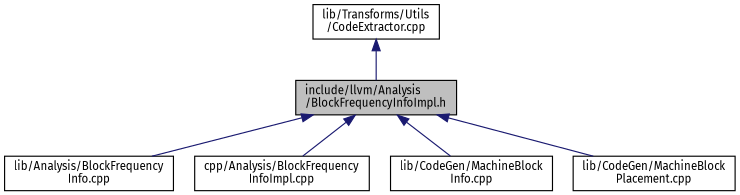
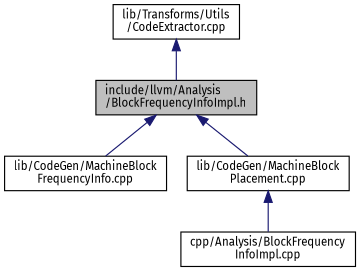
(324, 139) -> (268, 217)
(89, 173) -> none
(472, 173) -> (86, 173)
